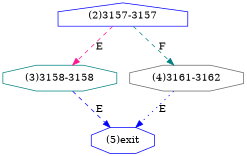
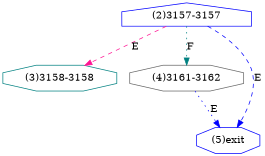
(151, 43) -> (187, 42)
(89, 107) -> (250, 66)
